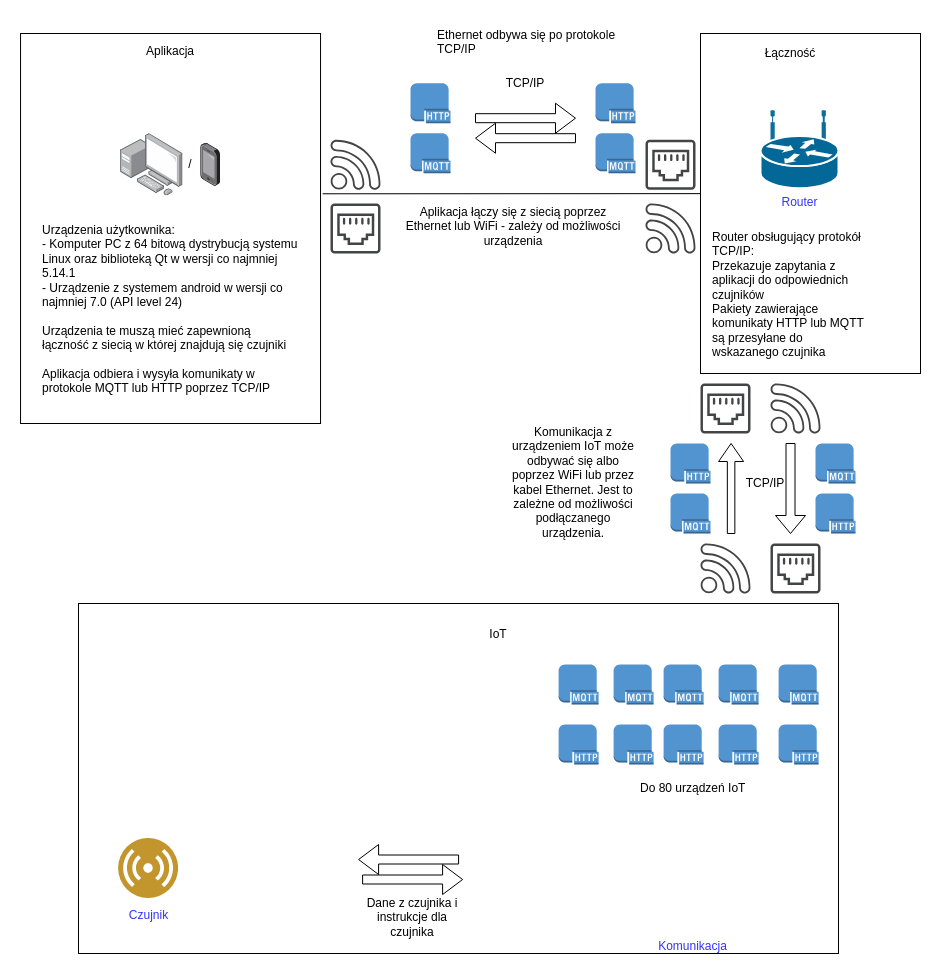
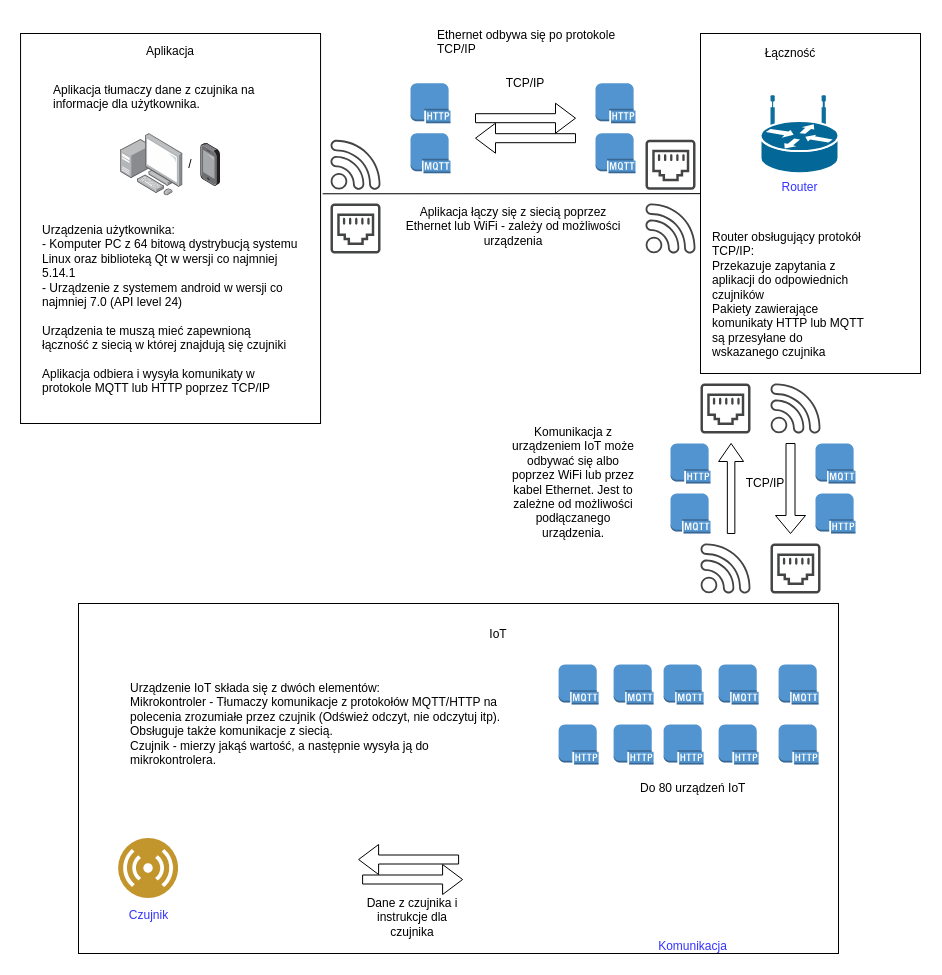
none -> (171, 96)
(800, 150) -> (800, 135)
none -> (319, 725)
